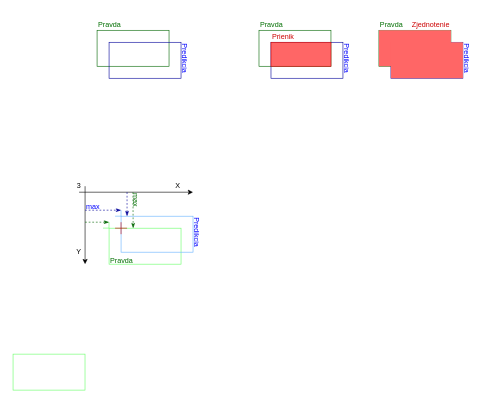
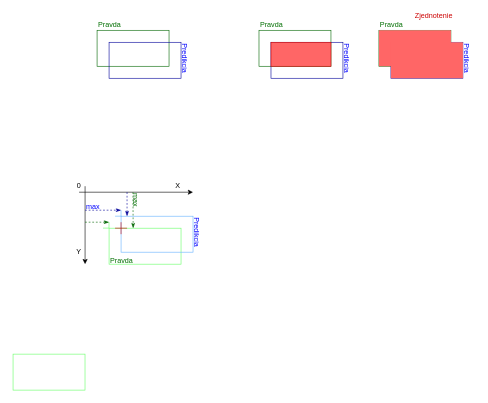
(436, 24) -> (439, 15)
(286, 36) -> none
(79, 186) -> (79, 186)
